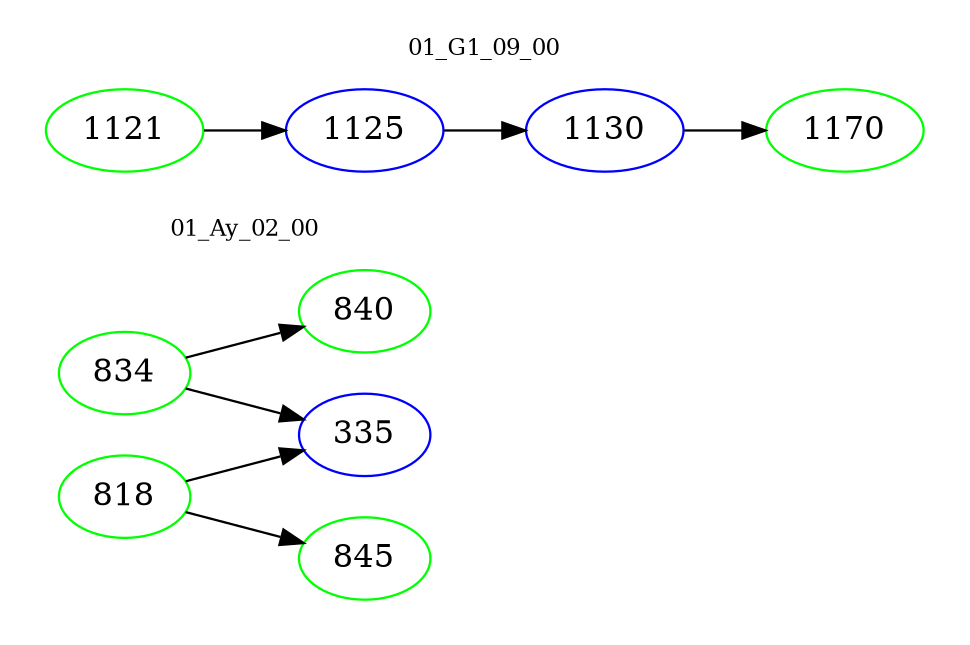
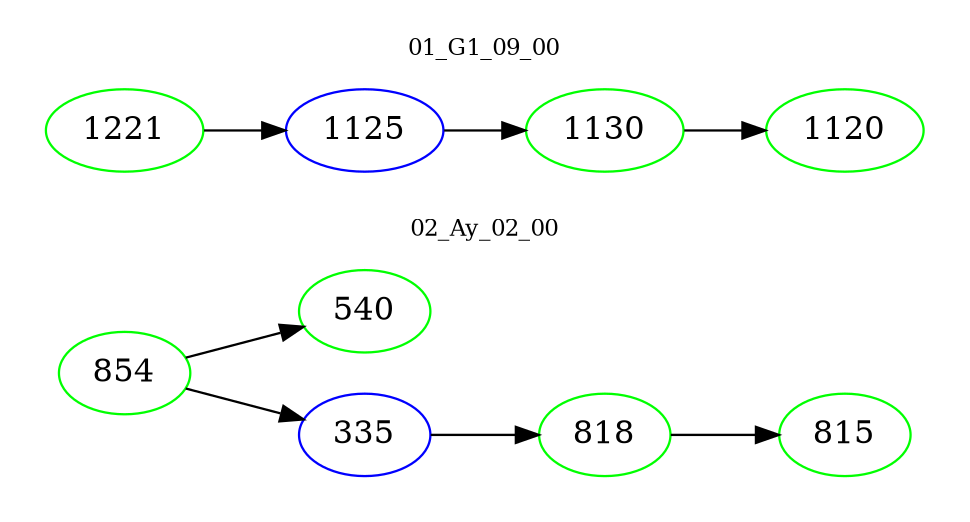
(125, 130) -> (125, 130)
(605, 130) -> (605, 130)
(845, 130) -> (845, 130)
(245, 230) -> (485, 230)
(365, 311) -> (365, 311)
(125, 373) -> (125, 373)
(233, 469) -> (473, 435)
(365, 558) -> (845, 435)
